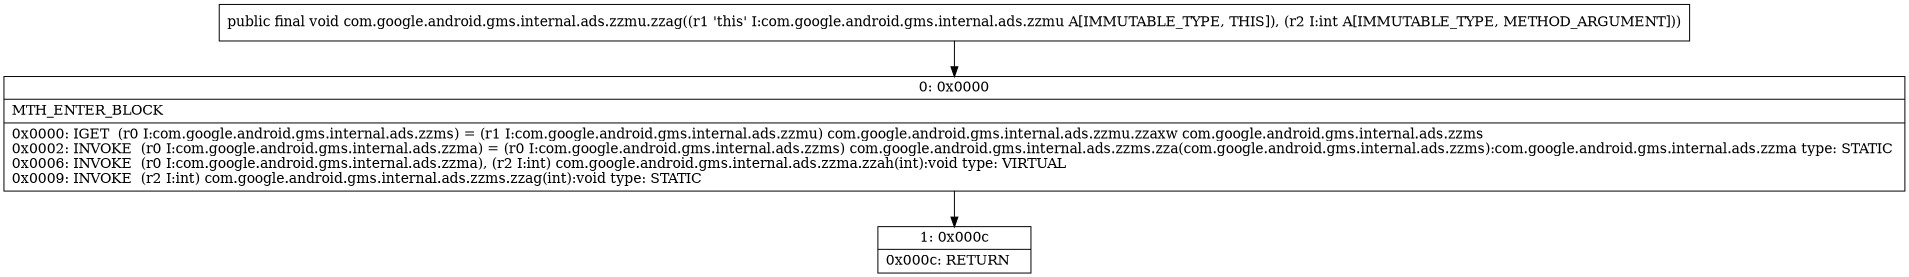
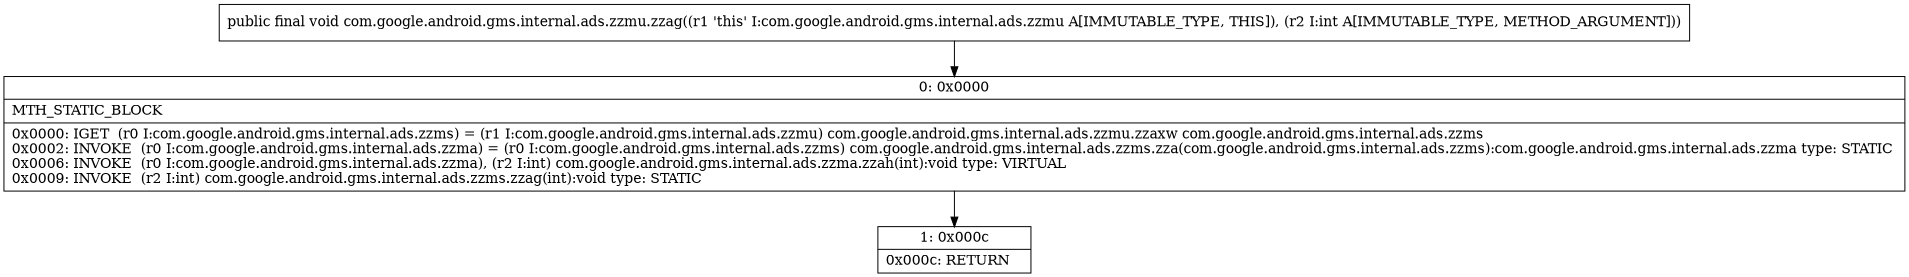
(88, 111) -> (87, 111)
